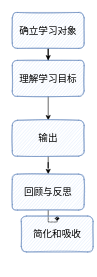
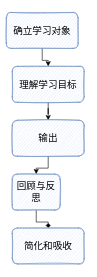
(48, 30) -> (42, 30)
(48, 78) -> (48, 84)
(48, 192) -> (36, 192)
(57, 234) -> (48, 246)
